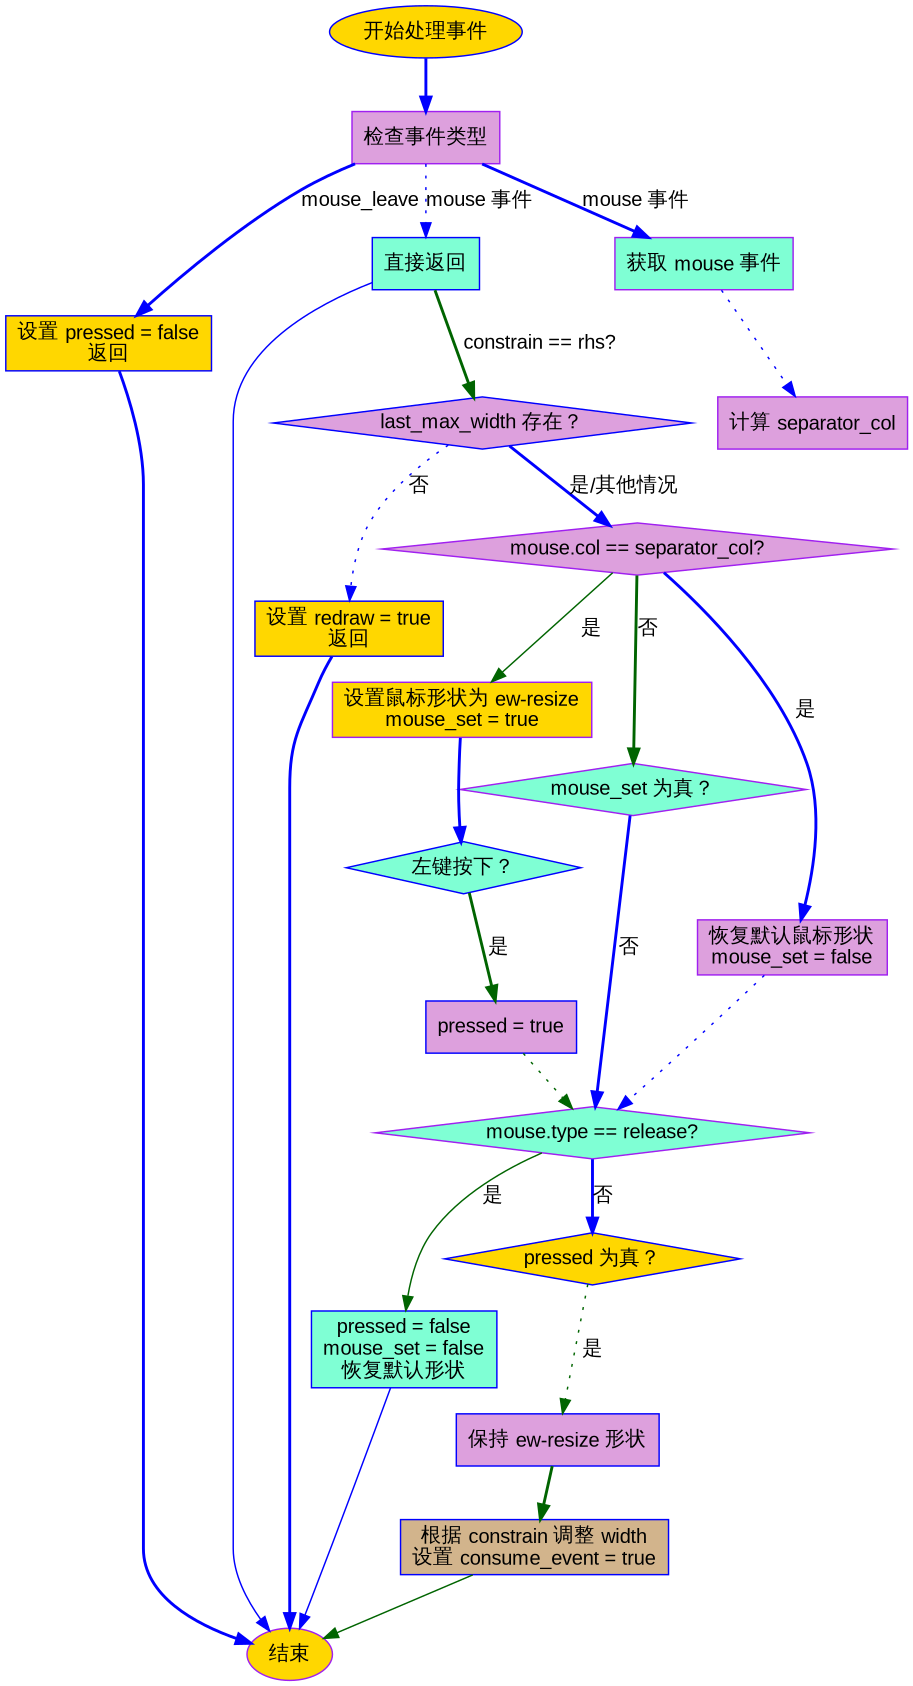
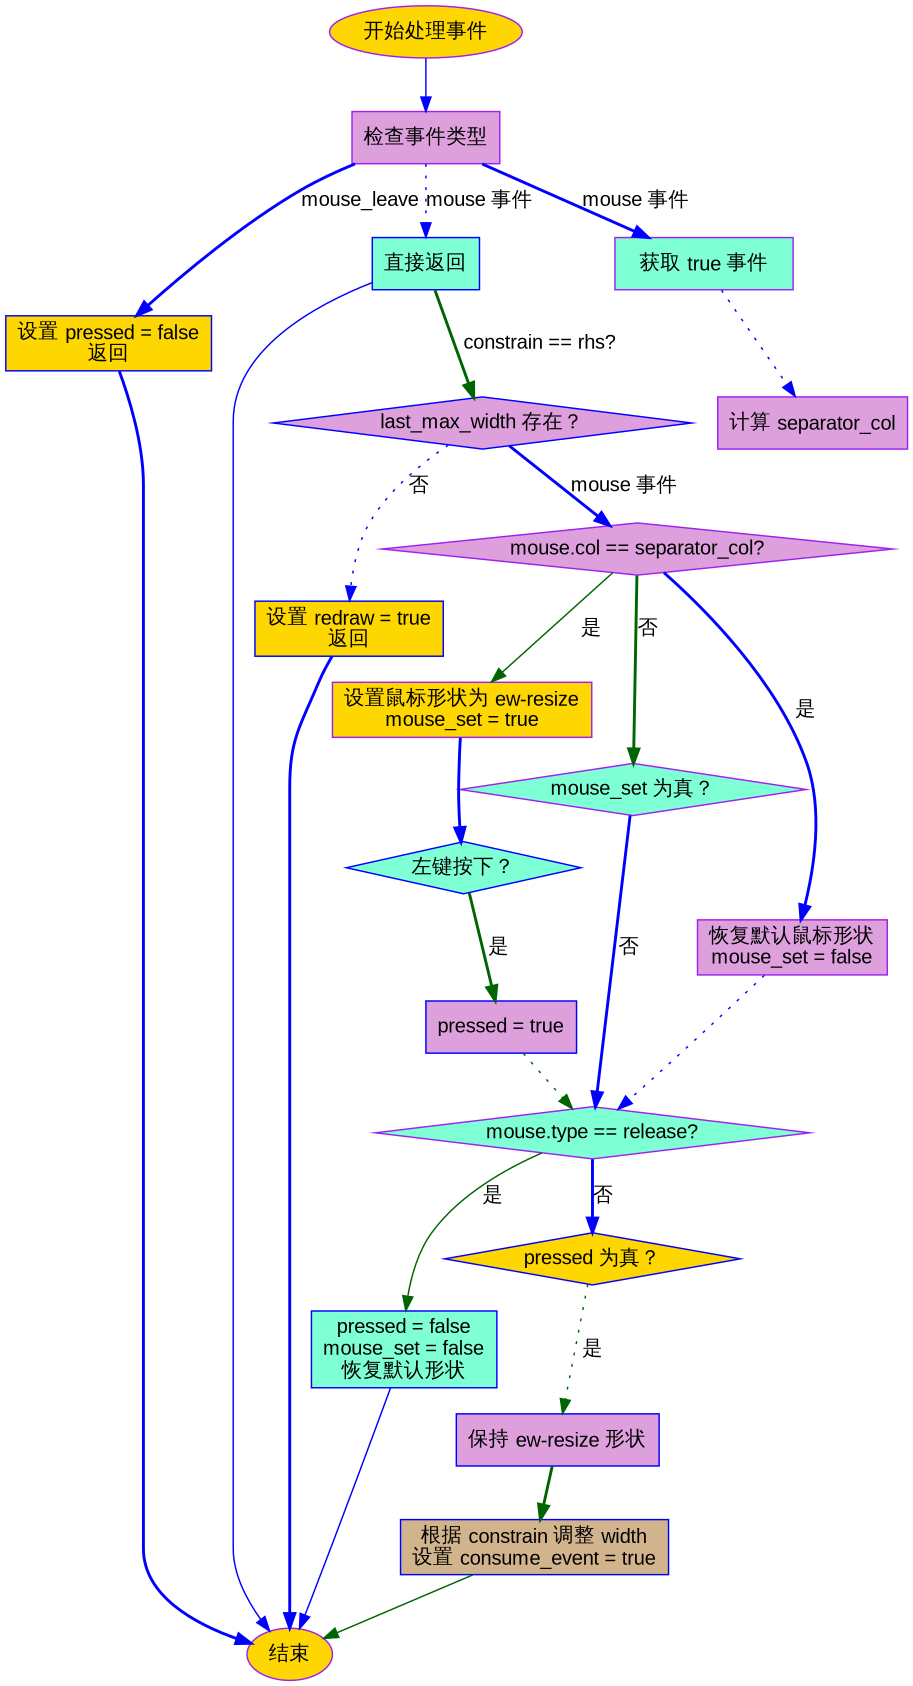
(426, 32) -> (426, 32)
(426, 78) -> (426, 78)
(704, 264) -> (704, 264)
(624, 486) -> (624, 486)
